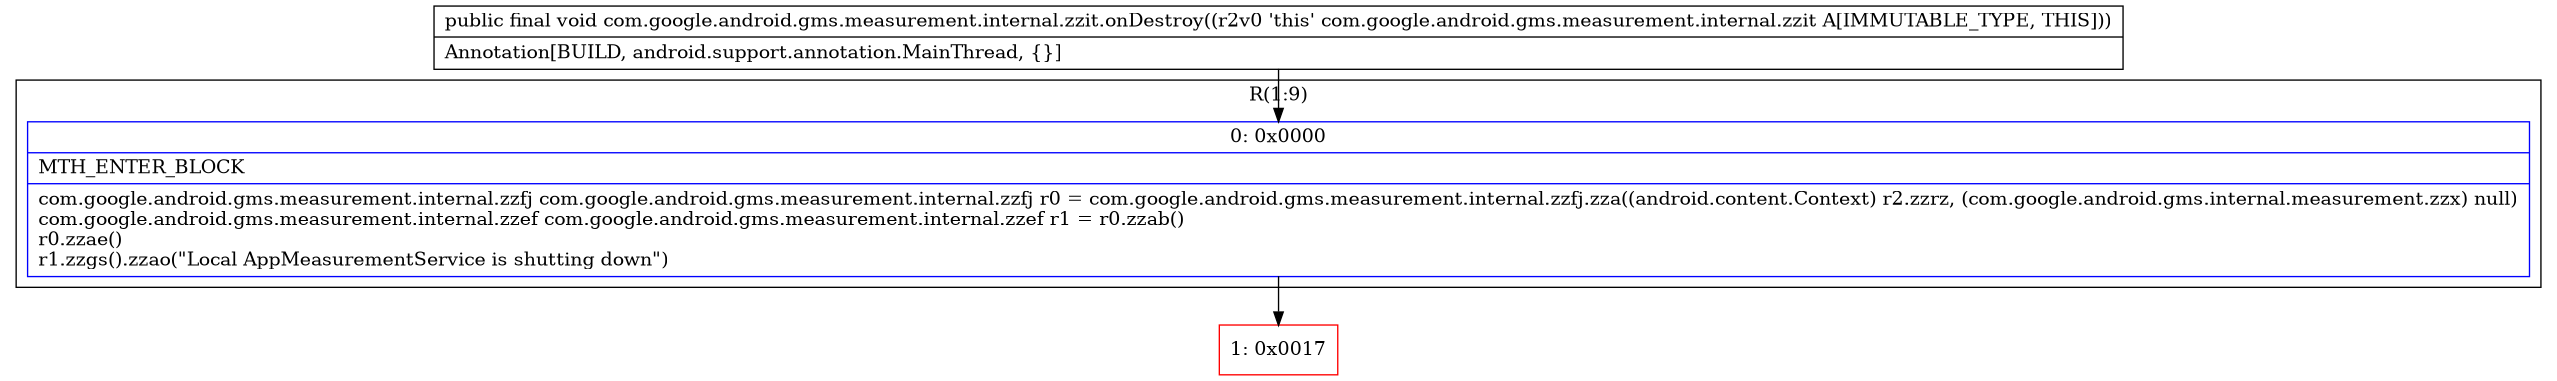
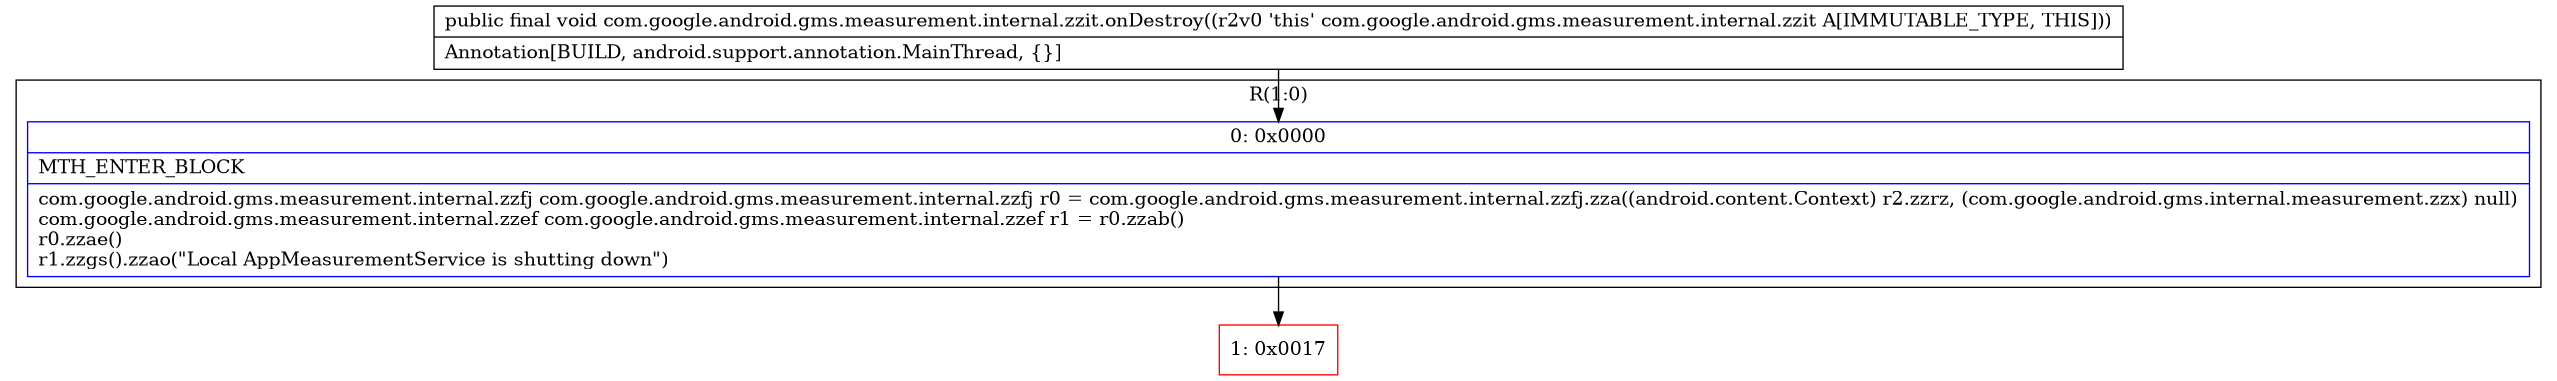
(1279, 96) -> (1279, 96)
